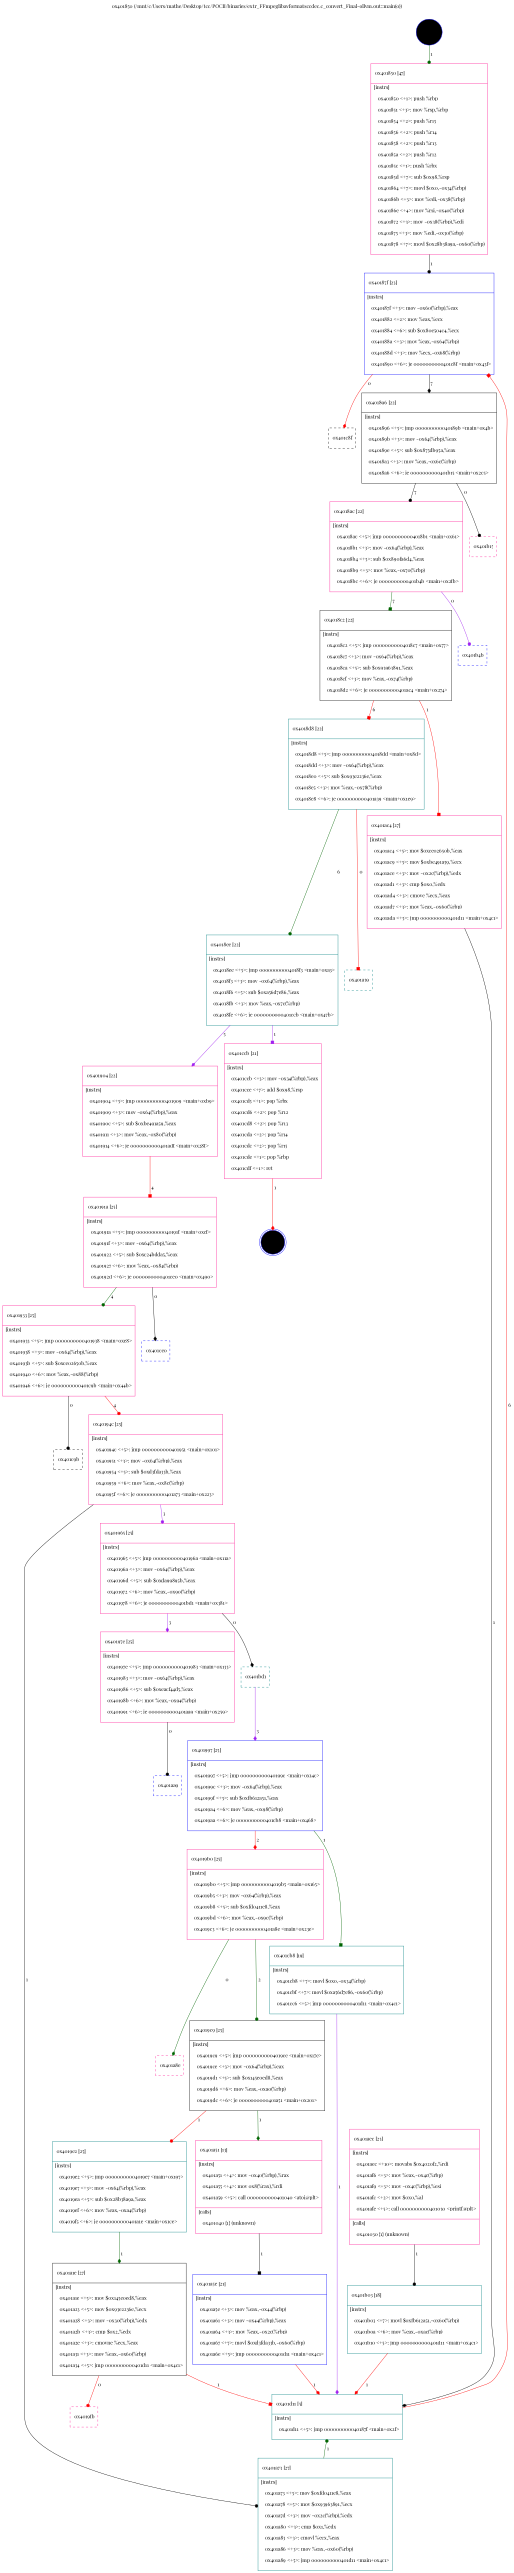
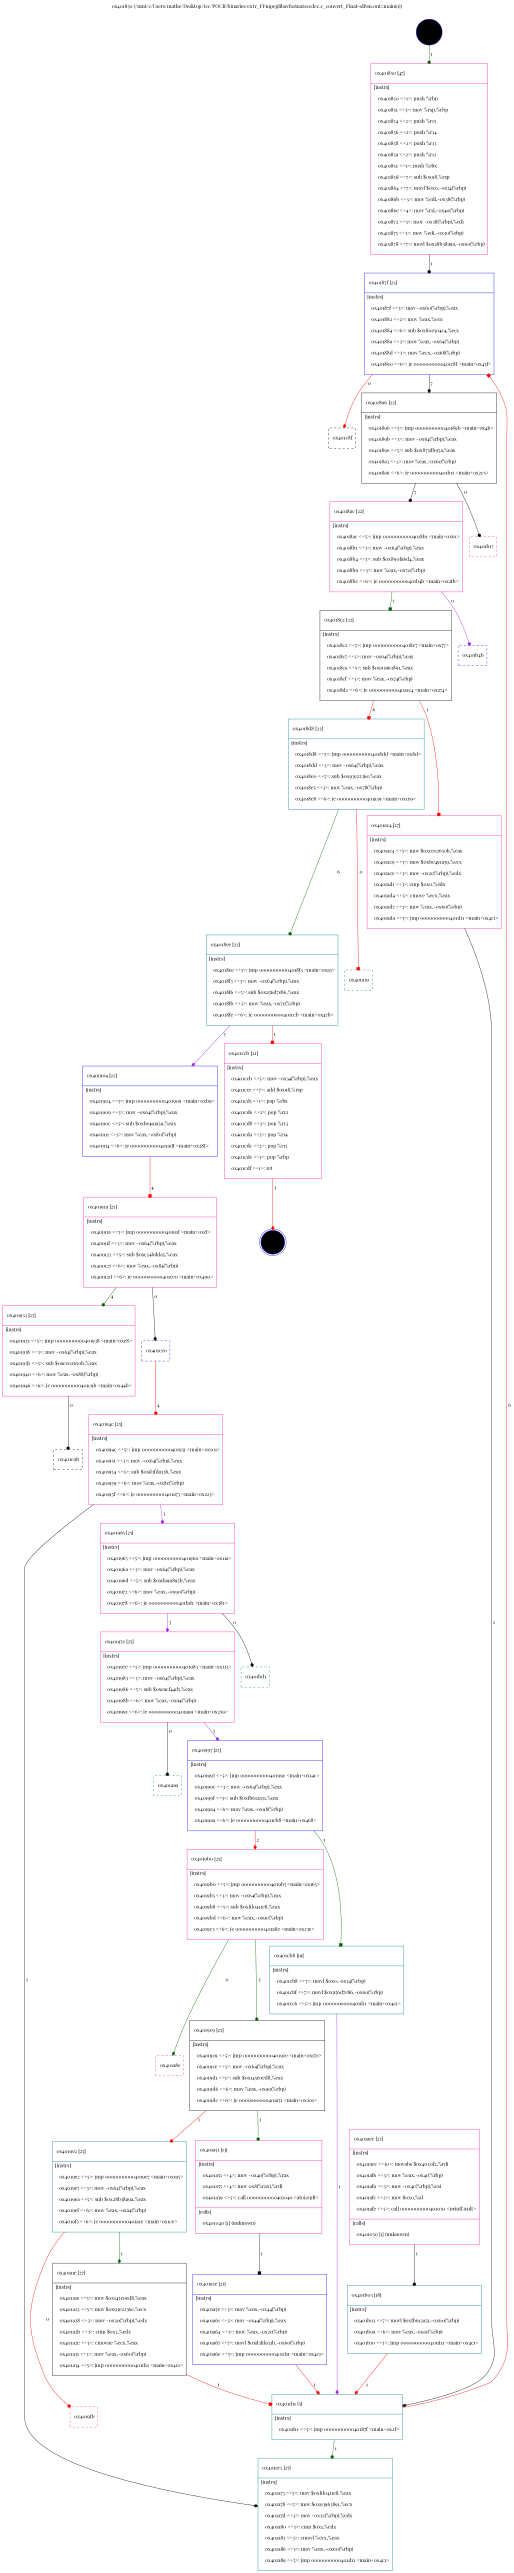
(272, 1033) -> (272, 1033)
(150, 1111) -> (150, 1111)
(111, 1404) -> (156, 1386)
(255, 1712) -> (210, 1730)
(167, 1786) -> (167, 1786)
(25, 2074) -> (25, 2074)
(258, 2123) -> (258, 2123)
(94, 2390) -> (30, 2320)
(325, 2450) -> (333, 2448)
